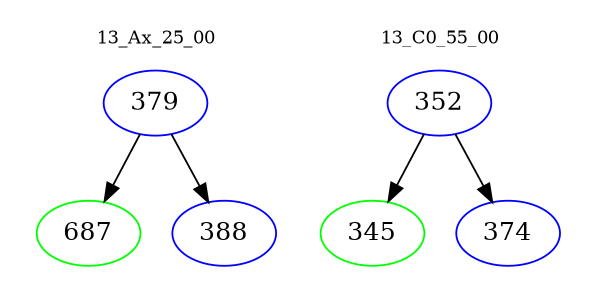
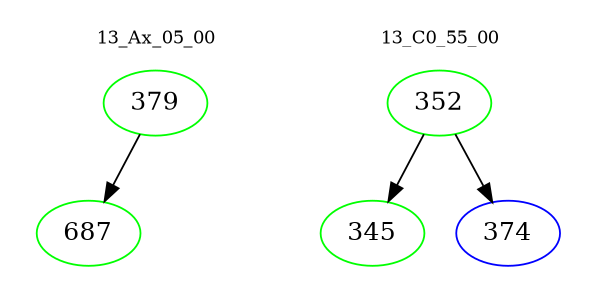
(156, 39) -> (156, 39)
(156, 103) -> (156, 103)
(439, 103) -> (439, 103)
(224, 233) -> none
